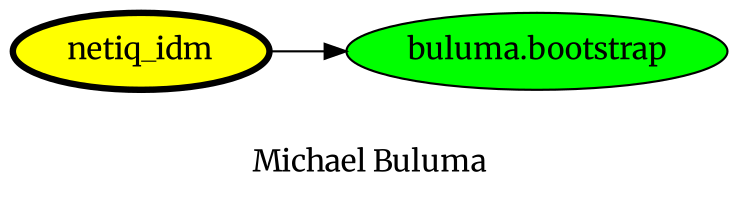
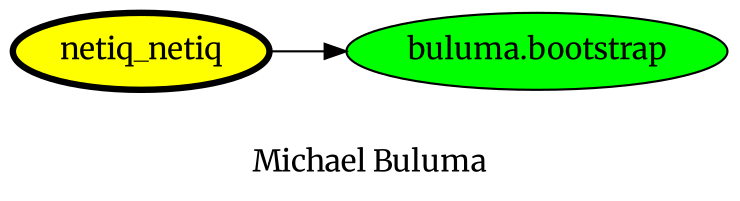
(141, 51) -> (141, 51)
